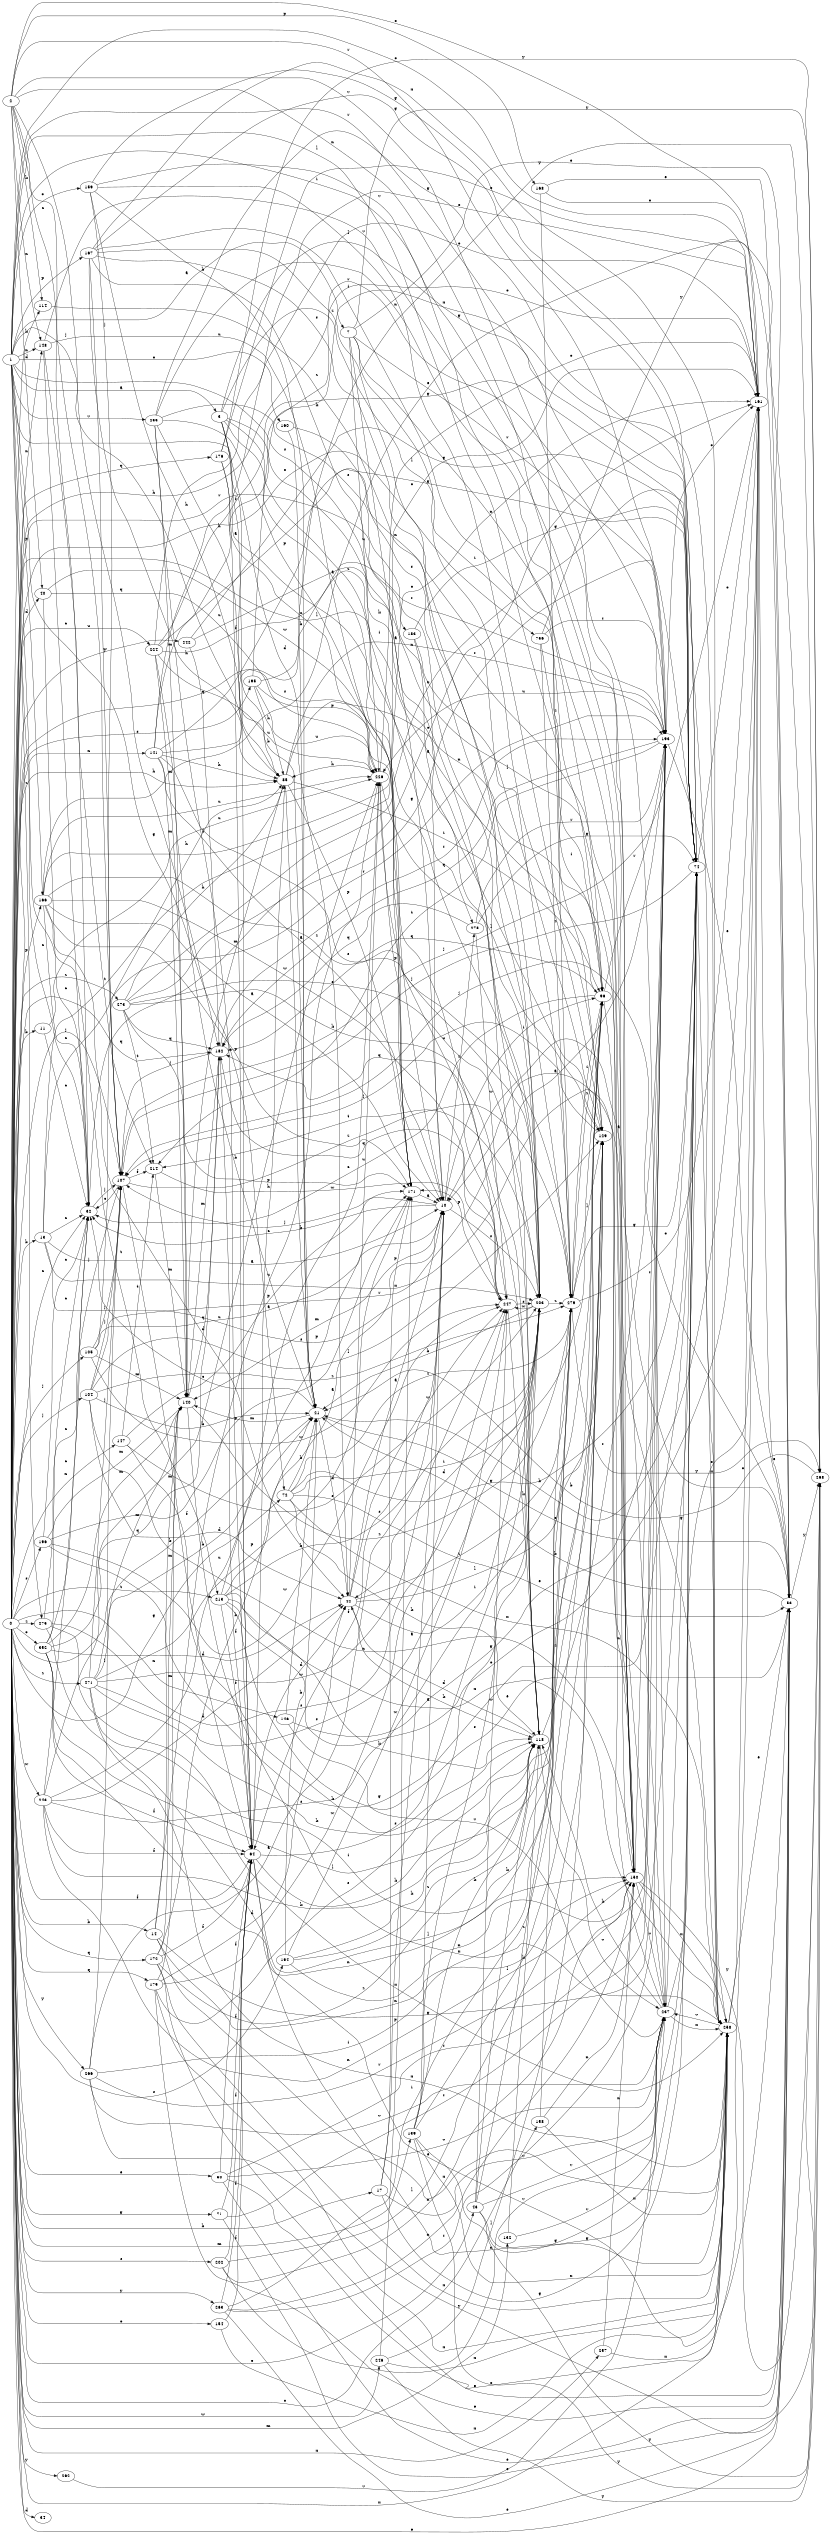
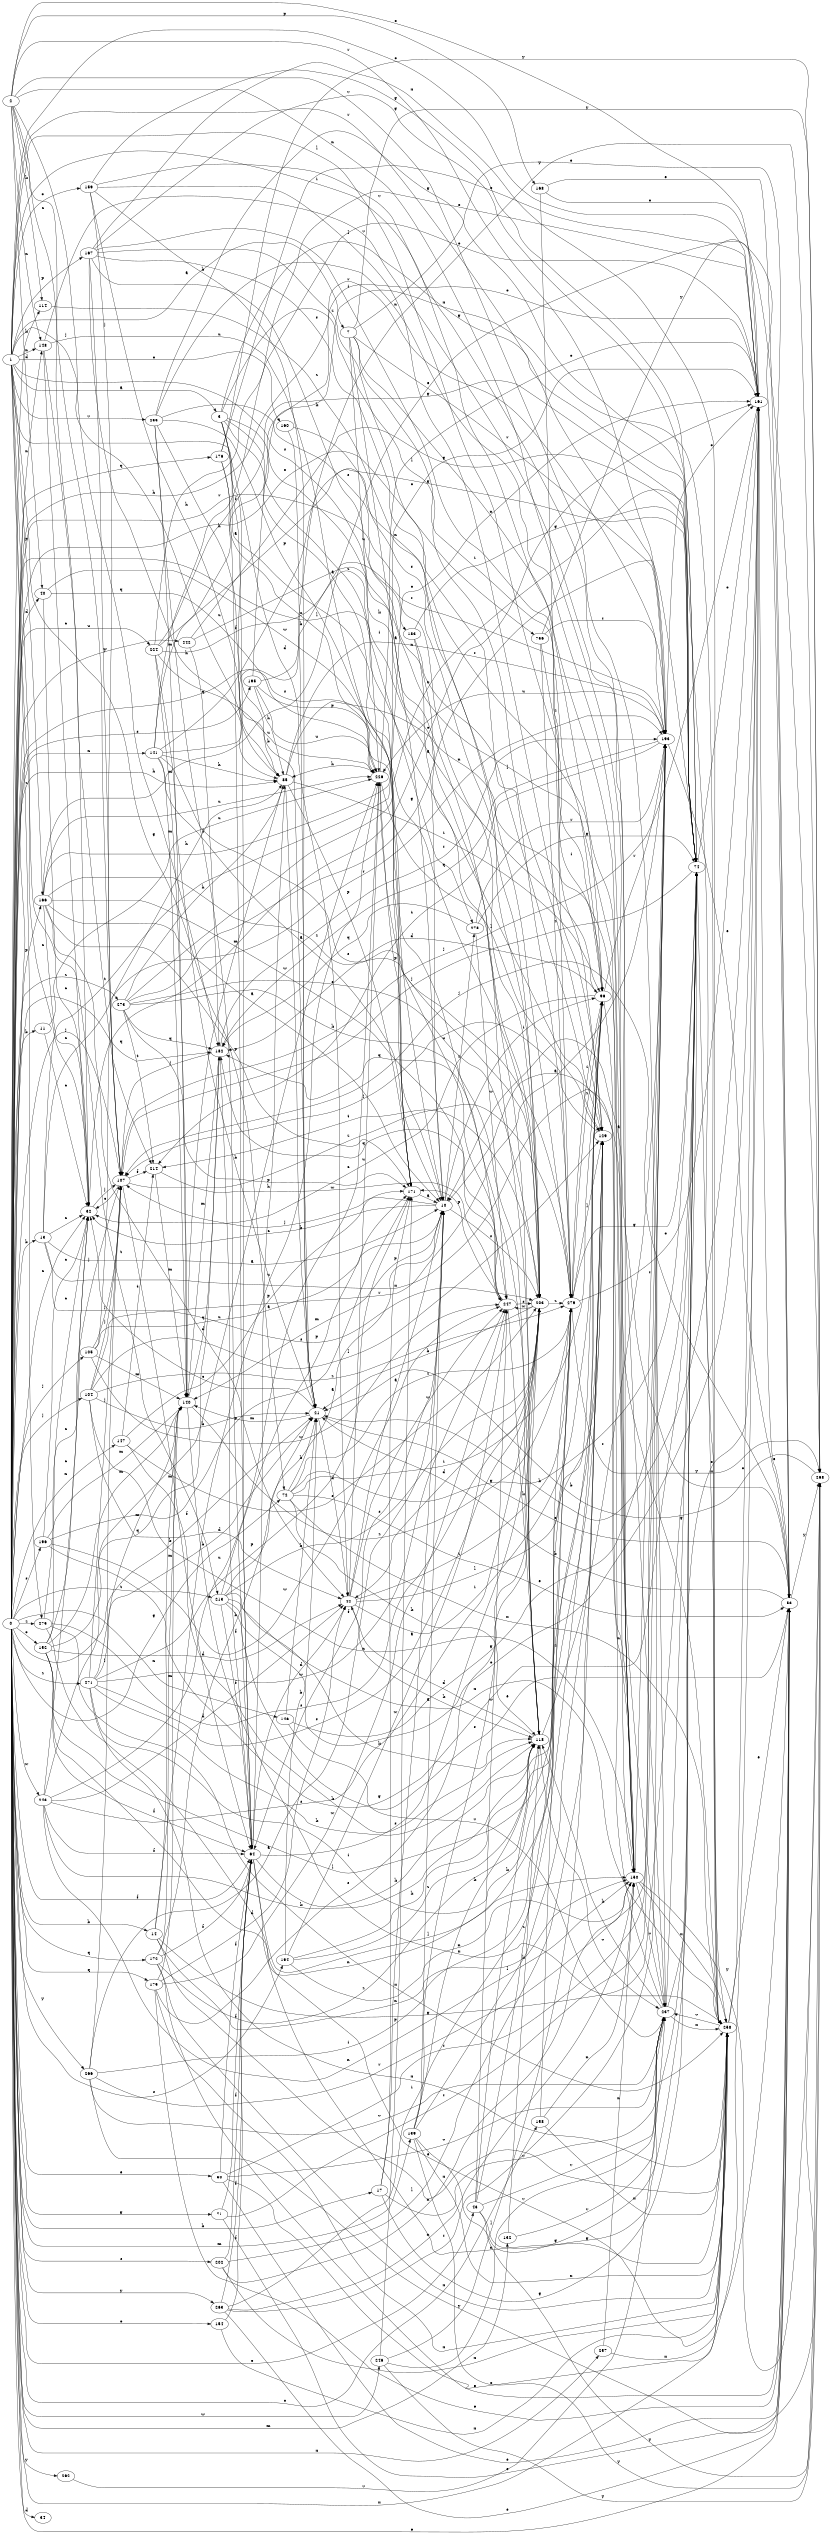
(412, 936) -> (412, 936)
(43, 1648) -> (43, 1648)
